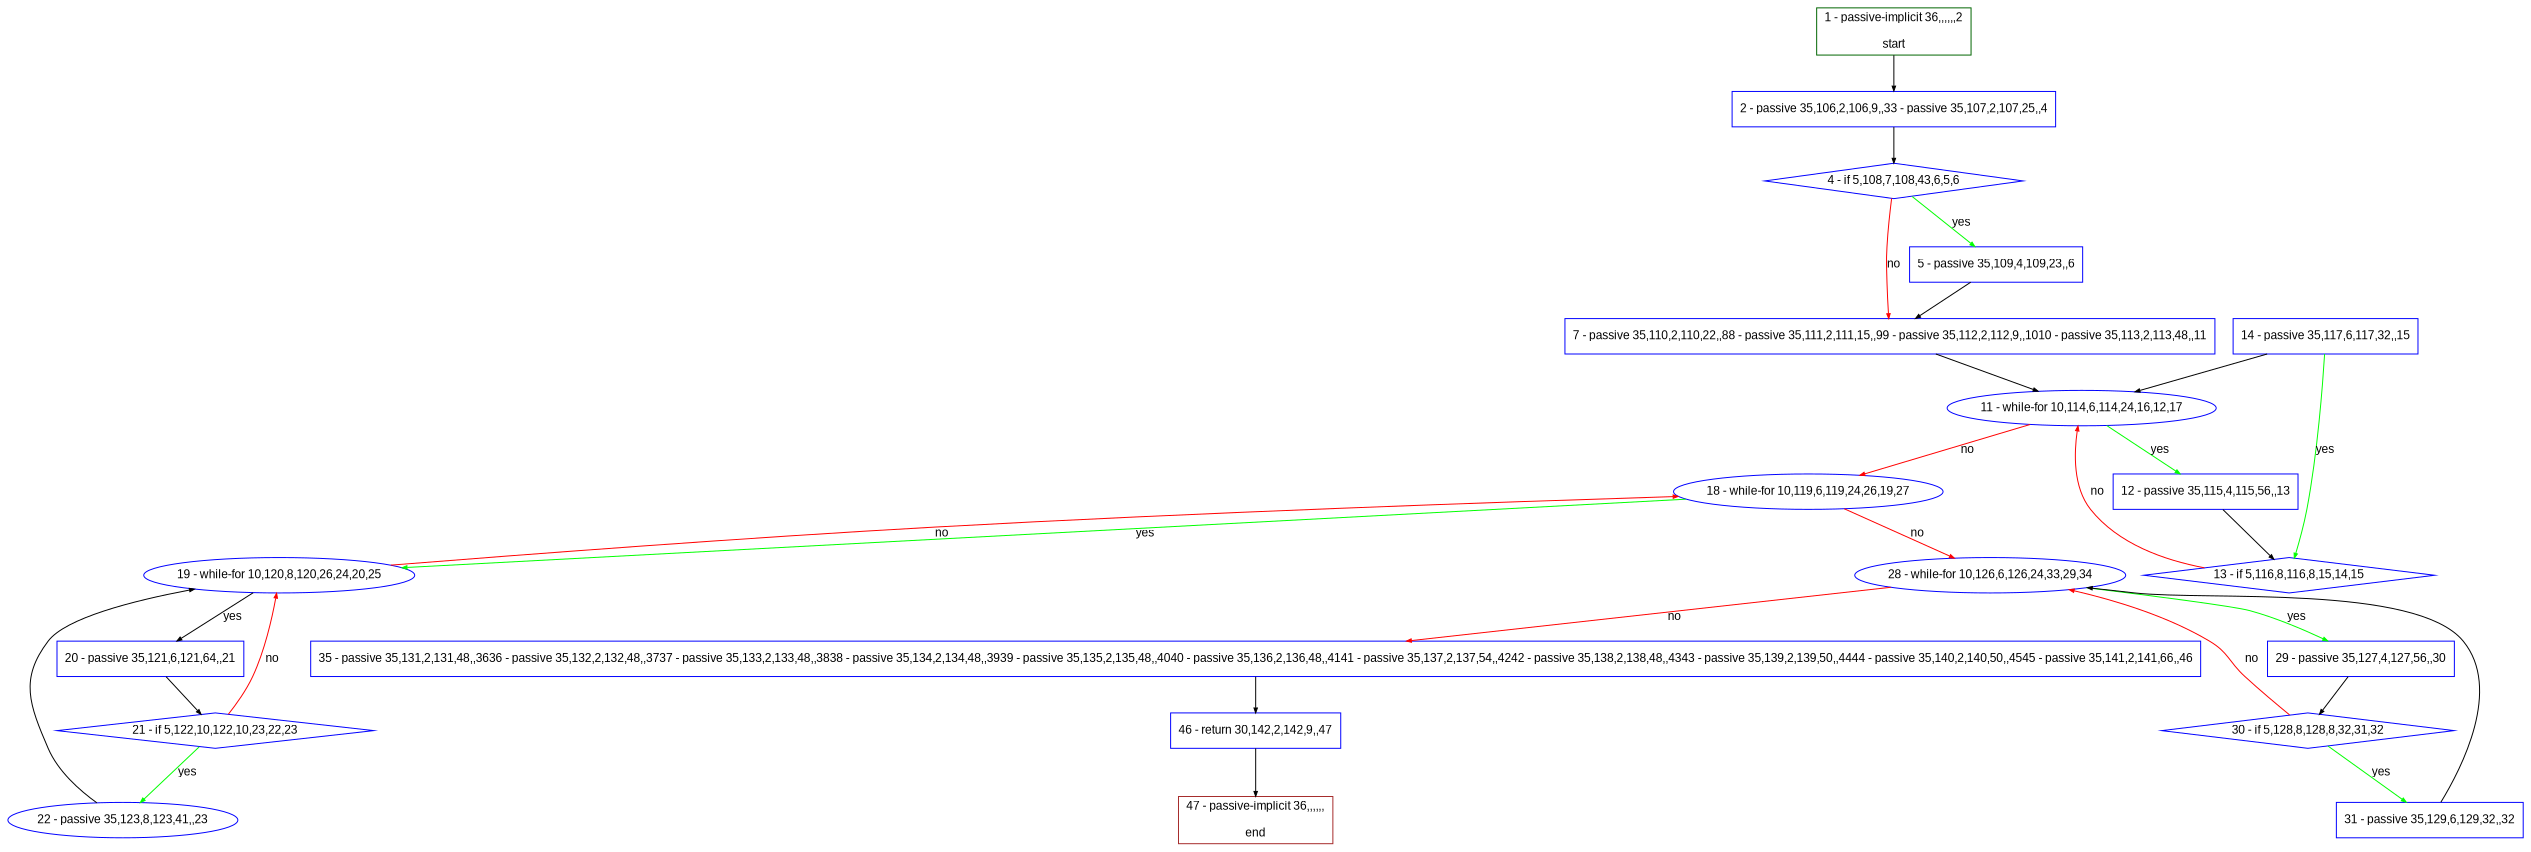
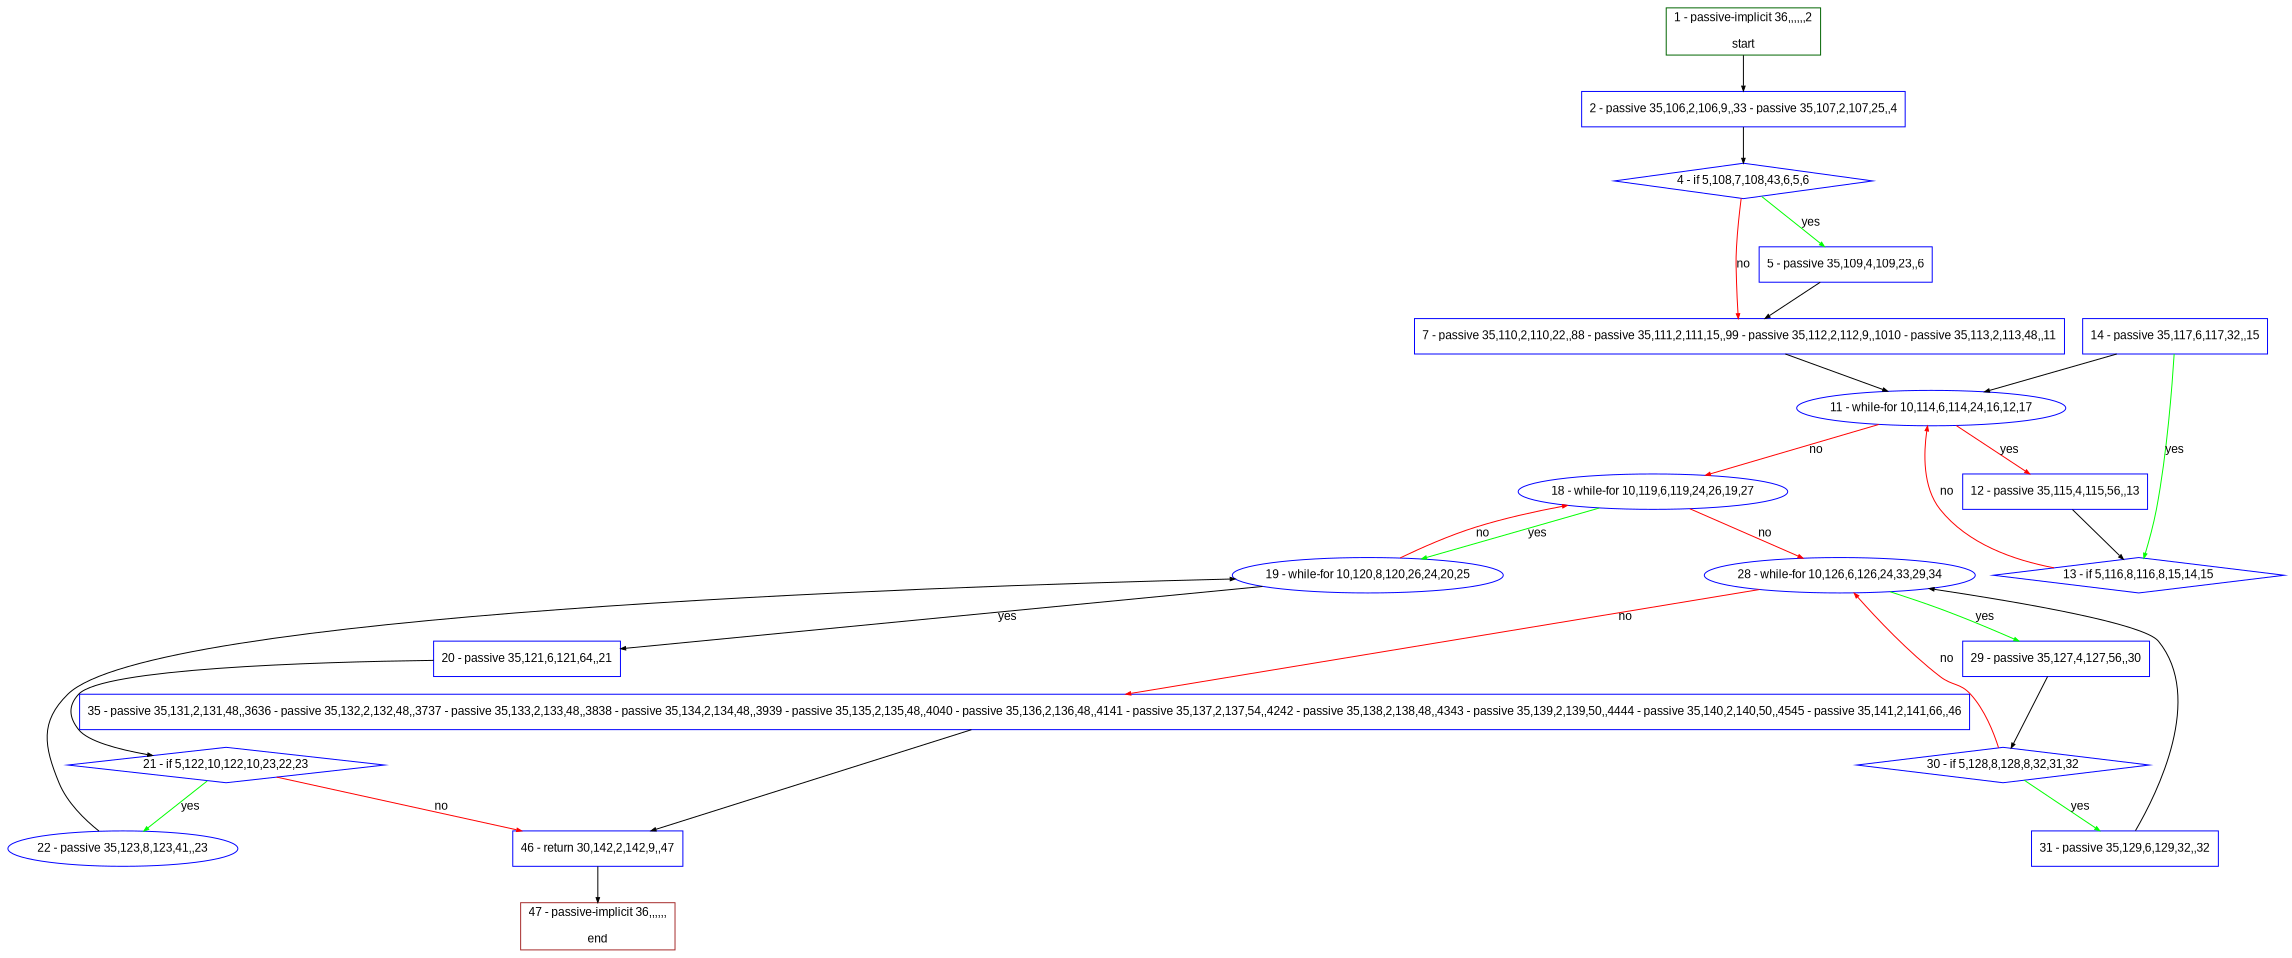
(2141, 448) -> (1991, 448)
(260, 659) -> (397, 803)
